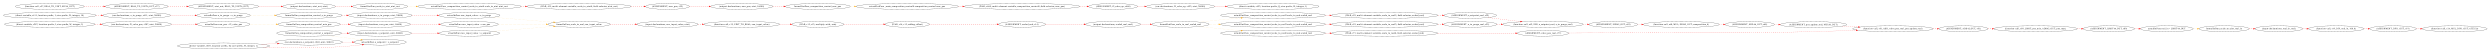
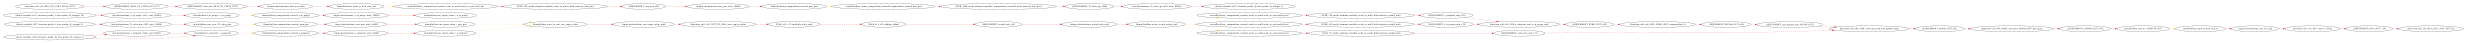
(345, 38) -> (245, 33)
